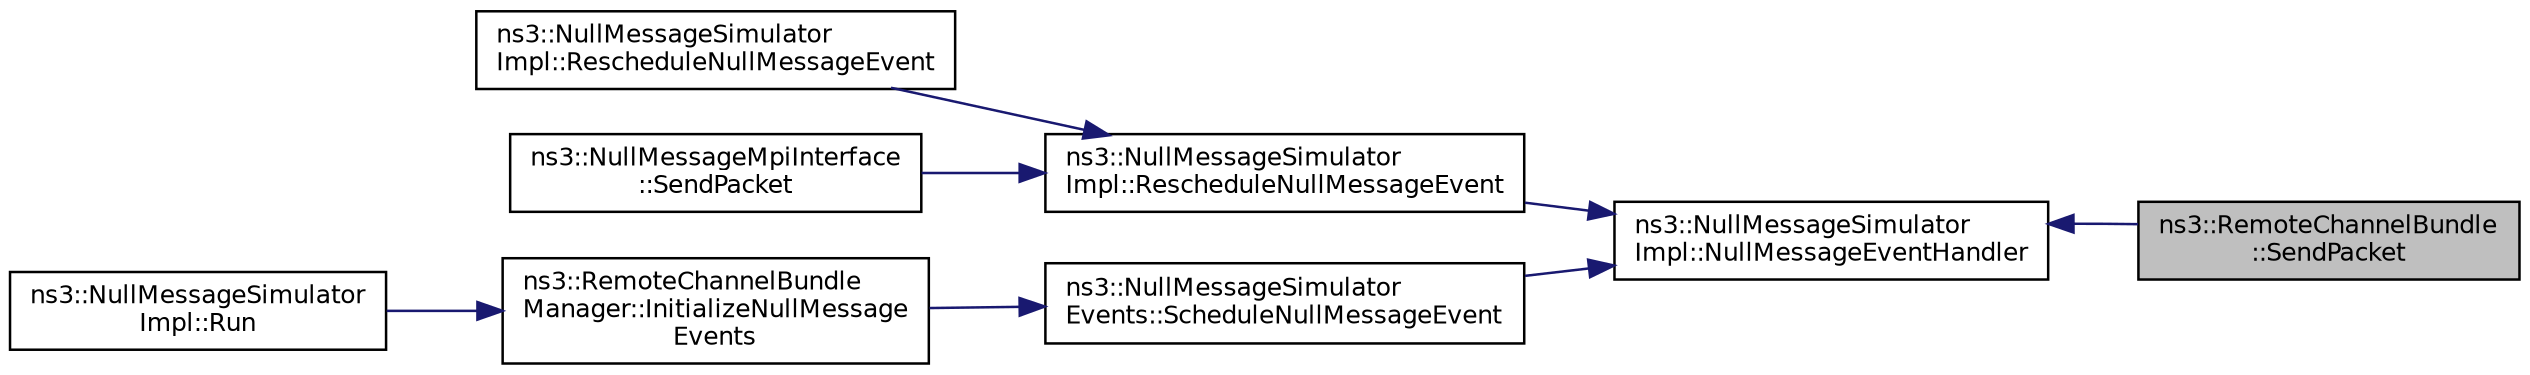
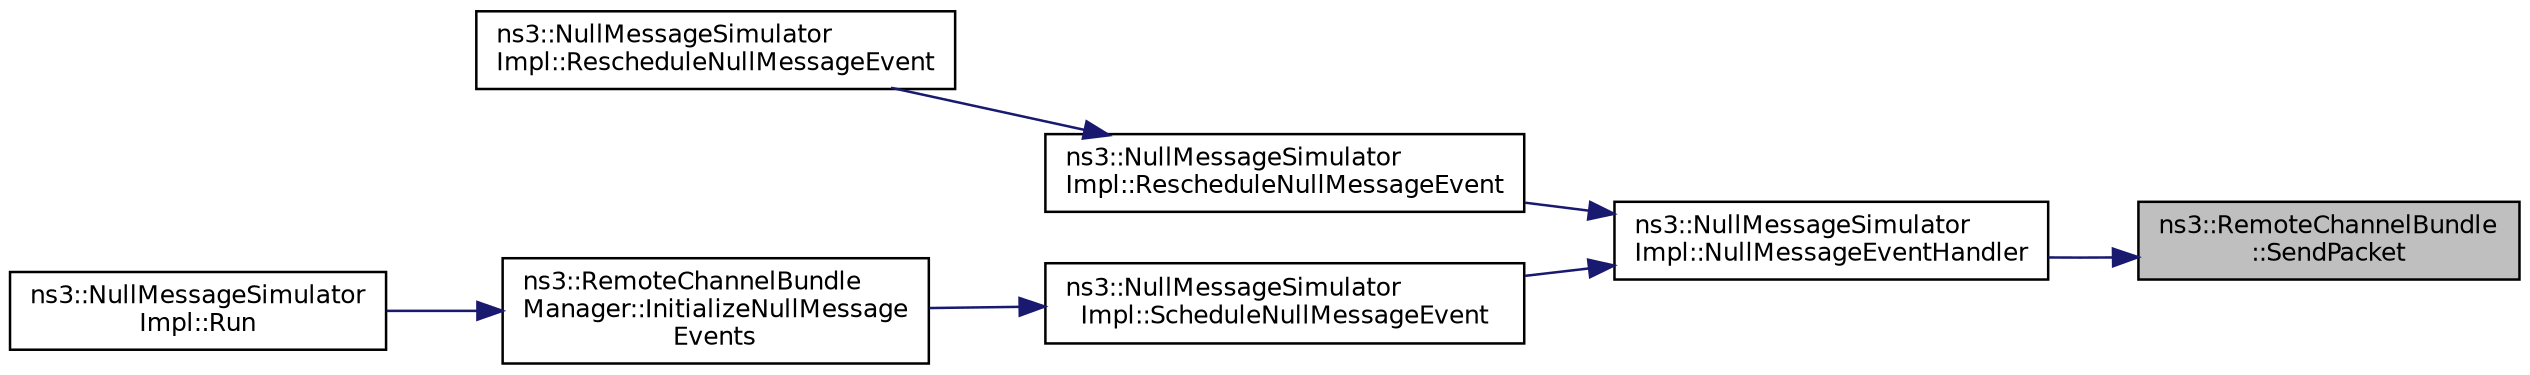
(716, 173) -> none
(2106, 224) -> (2080, 258)
(1285, 303) -> (1285, 303)
